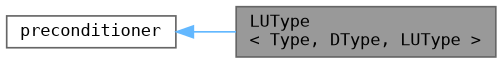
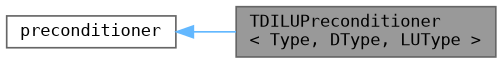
(366, 32) -> (366, 32)
